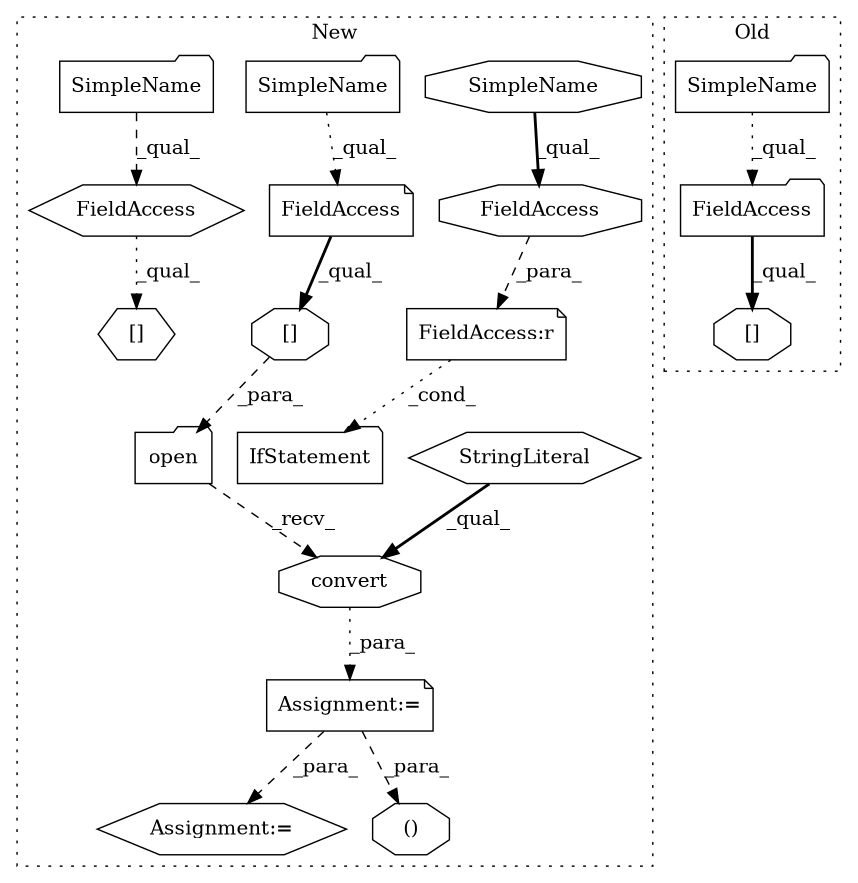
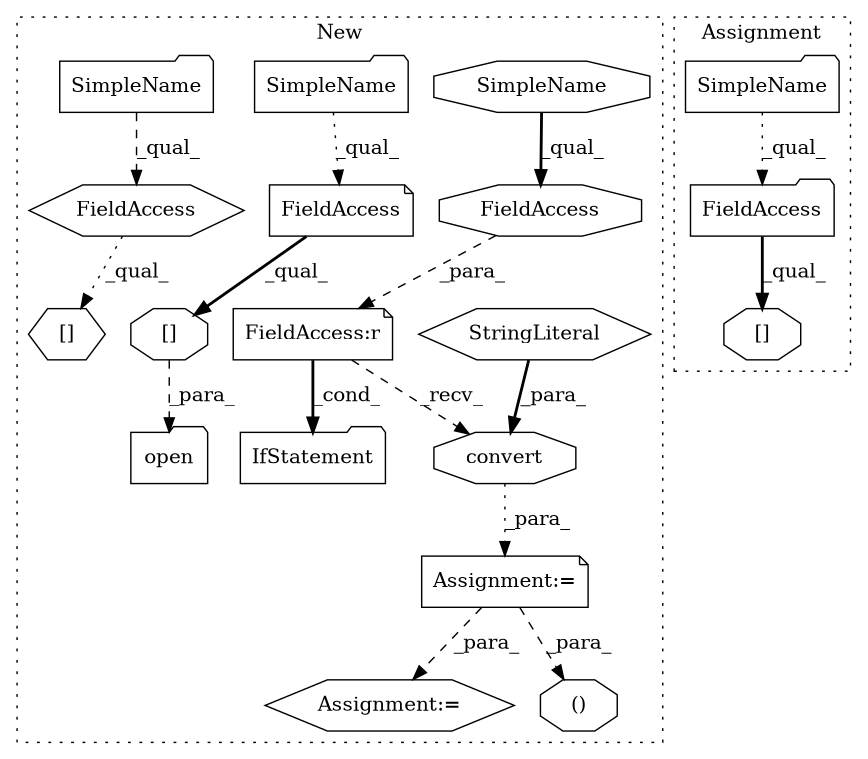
(752, 33) -> (762, 33)
(404, 392) -> (313, 389)
(257, 517) -> (404, 393)
(479, 520) -> (553, 396)
